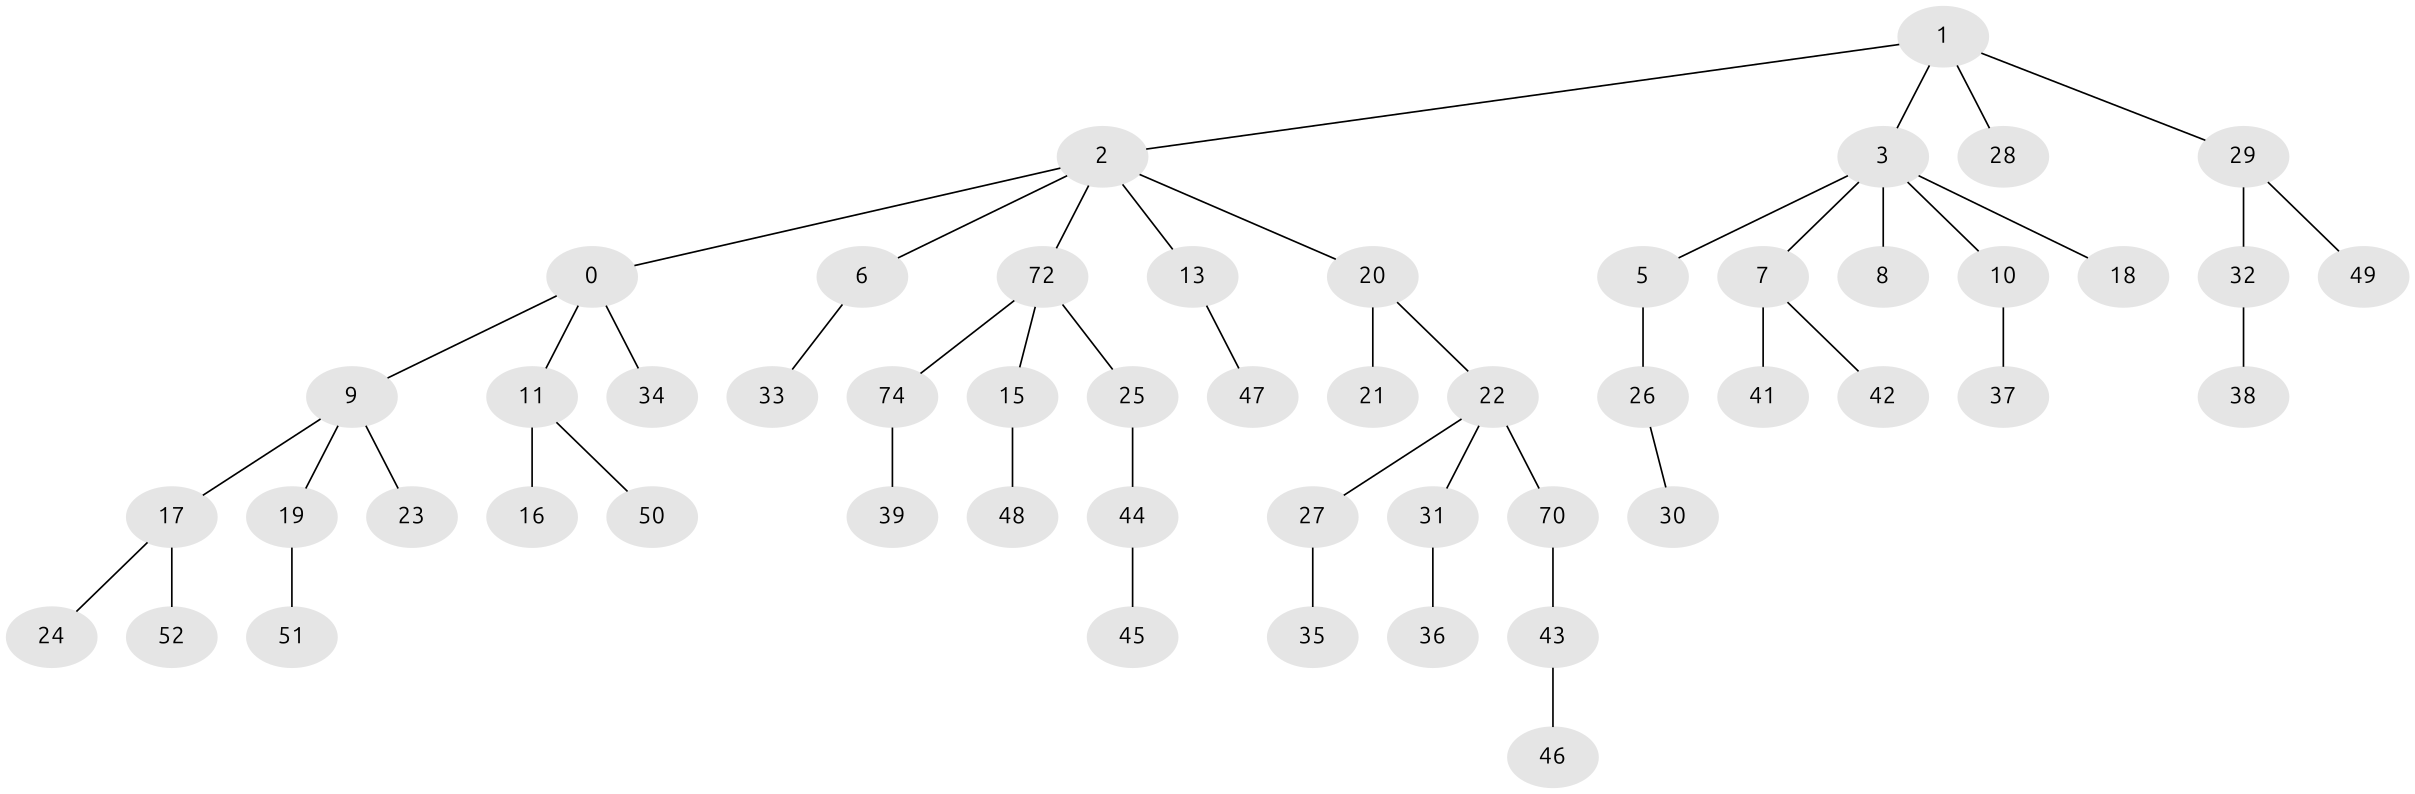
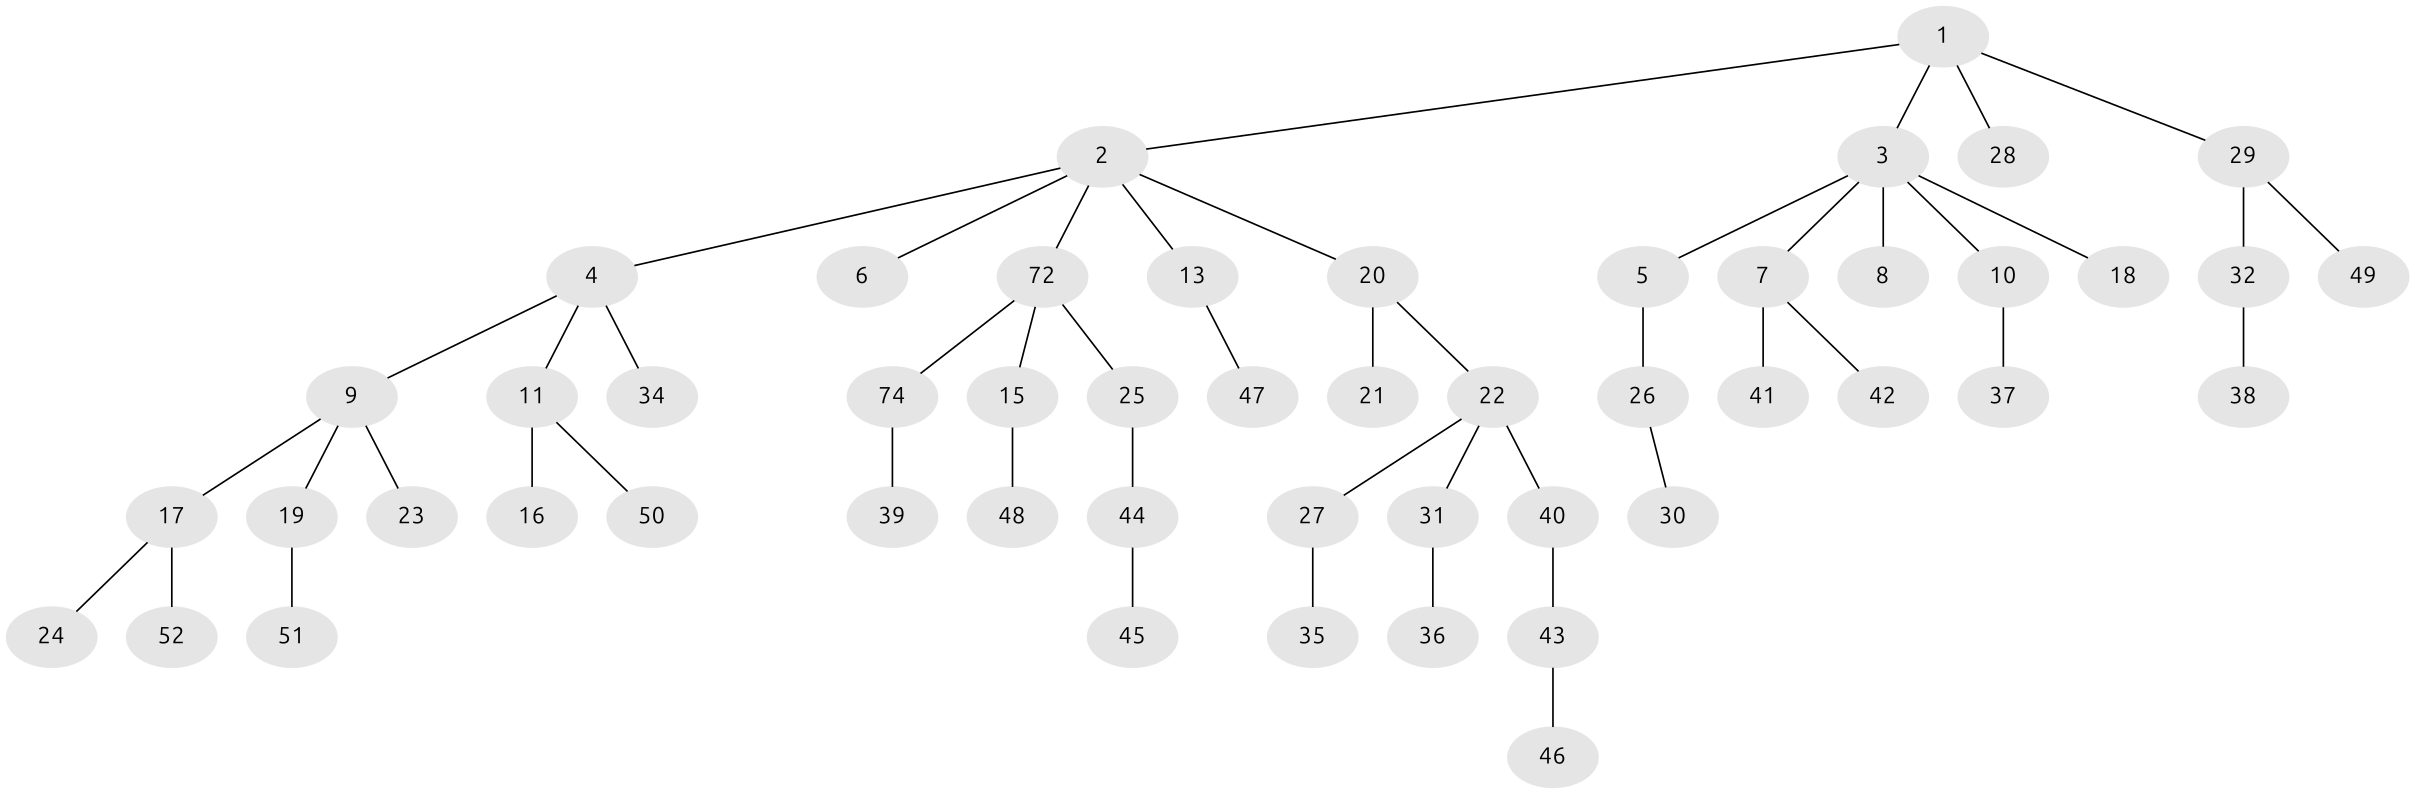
(592, 277) -> (592, 277)
(772, 397) -> none
(1553, 517) -> (1553, 517)
